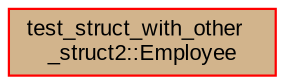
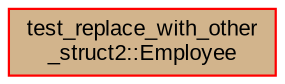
(142, 42) -> (142, 42)
